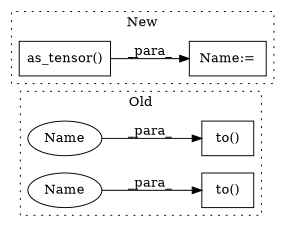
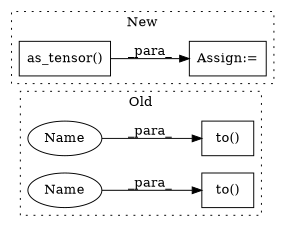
(228, 59) -> (228, 59)
